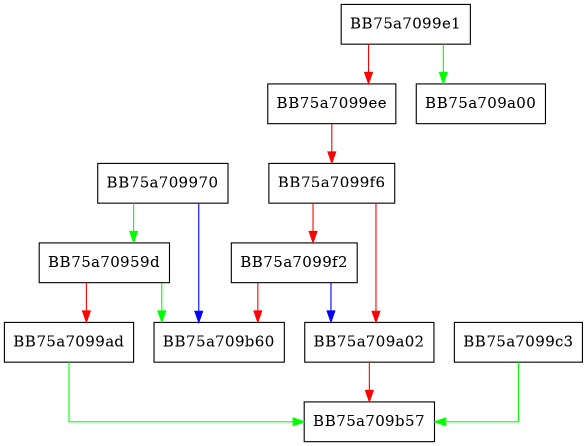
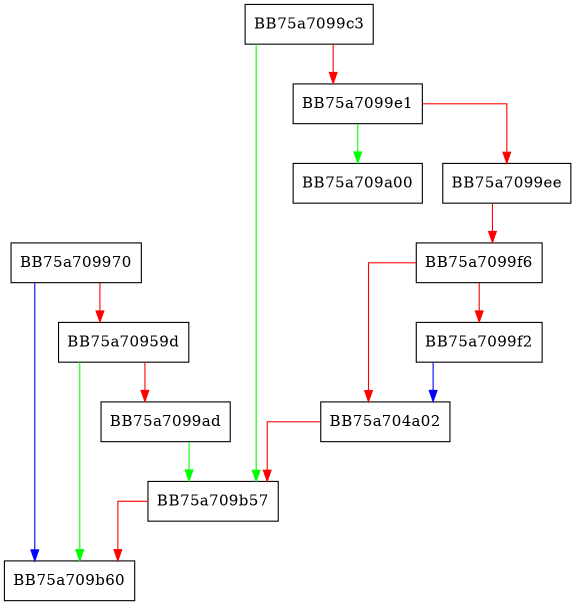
none -> (333, 58)
(134, 217) -> (100, 297)
(258, 297) -> (118, 511)
(369, 342) -> (385, 422)
